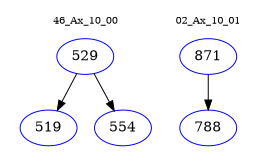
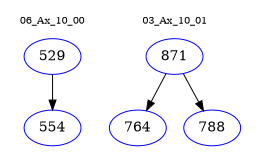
(86, 21) -> (53, 21)
(208, 21) -> (175, 21)
(49, 128) -> none
none -> (138, 128)
